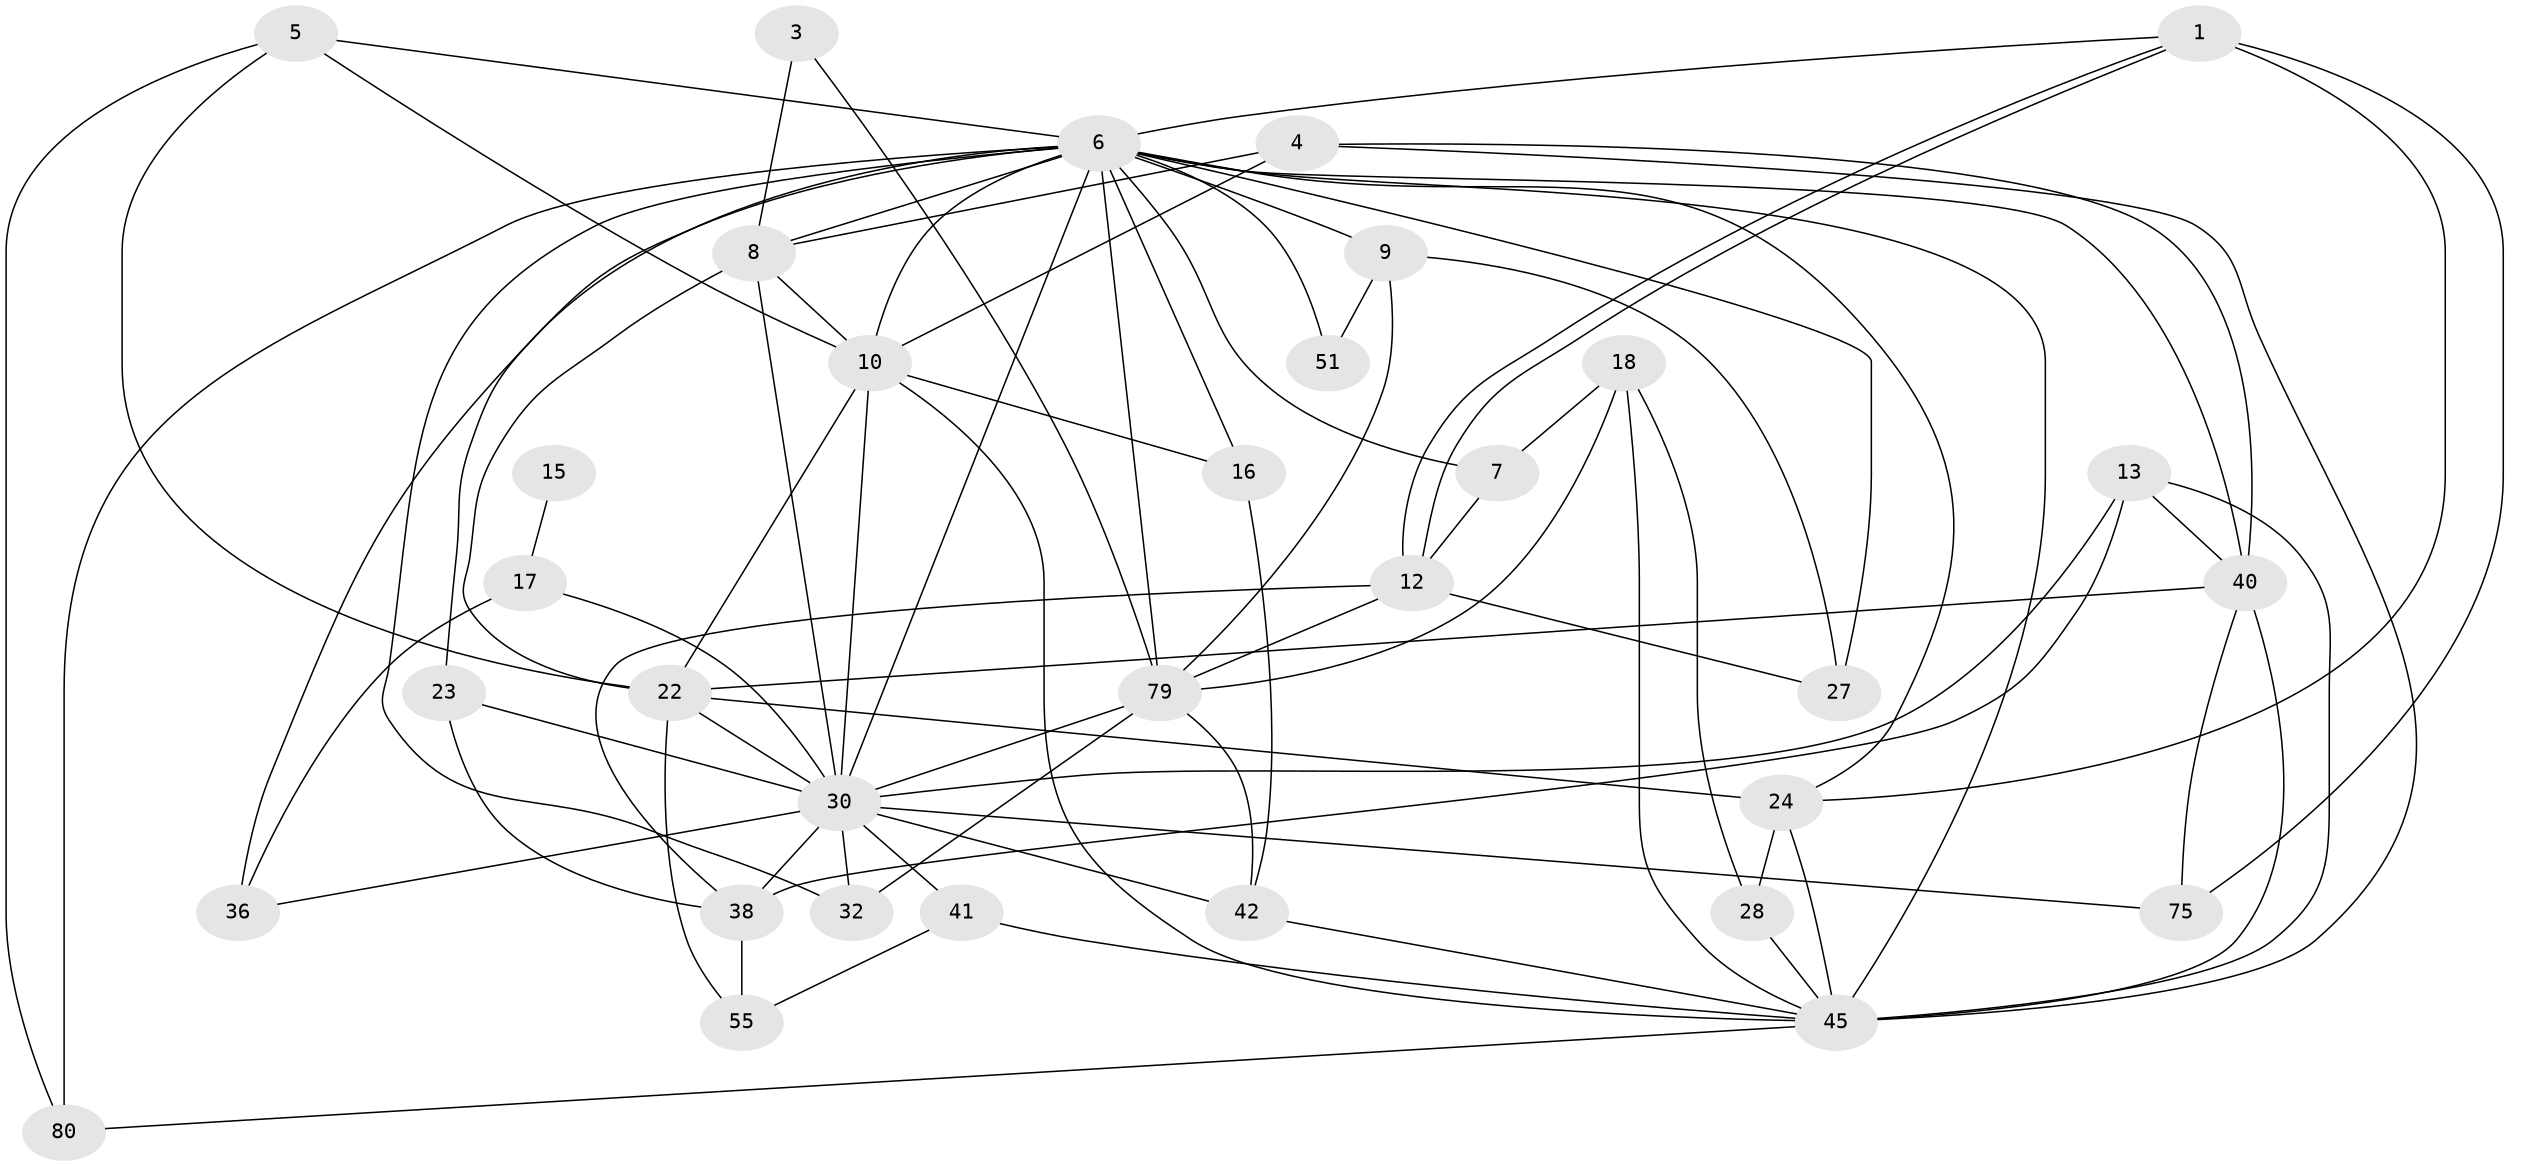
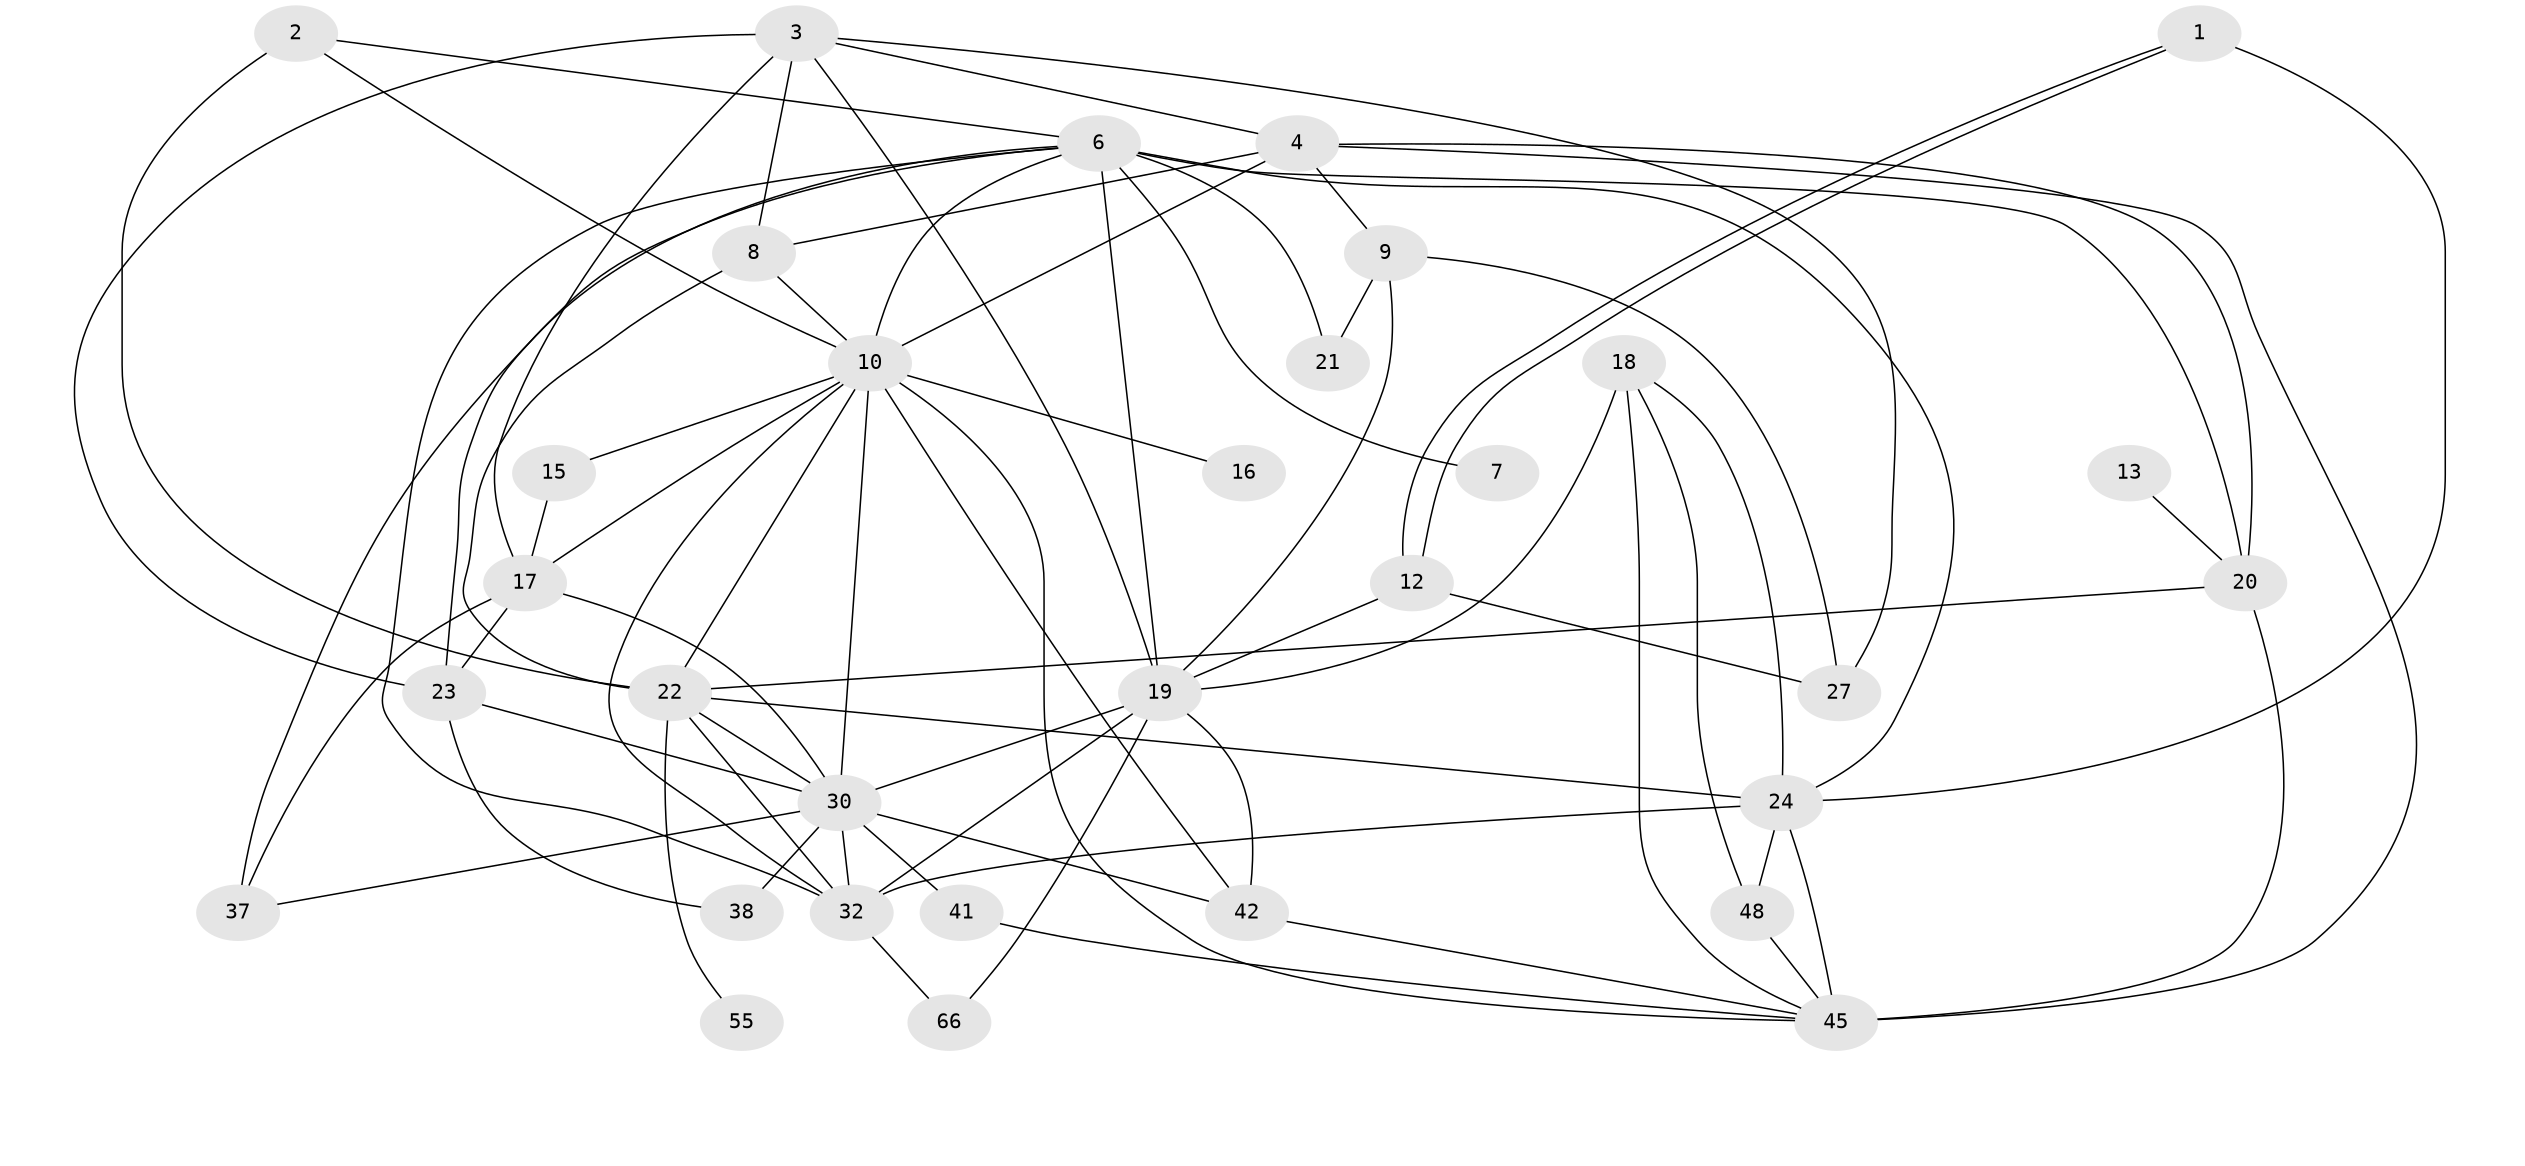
(296, 34) -> (296, 34)
(1647, 73) -> none
none -> (1047, 88)
(926, 198) -> none
(1249, 198) -> (1342, 198)
none -> (149, 237)
(1950, 261) -> none
none -> (589, 270)
(1632, 275) -> (1527, 134)
(1171, 308) -> none
(1328, 363) -> (1328, 363)
none -> (712, 418)
(1560, 418) -> (1762, 562)
none -> (695, 470)
(969, 473) -> none
(797, 528) -> none
(1455, 528) -> none
(2245, 583) -> (2245, 583)
(879, 613) -> none
none -> (483, 640)
none -> (622, 649)
(1160, 693) -> (1160, 693)
(1271, 693) -> (1060, 655)
(1547, 769) -> none
(1507, 794) -> none
none -> (761, 803)
none -> (1309, 834)
(2321, 879) -> none
(238, 913) -> (238, 913)
(1752, 913) -> (1752, 913)
(2181, 913) -> none
(742, 968) -> none
(852, 968) -> none
none -> (949, 1023)
(64, 1133) -> none
